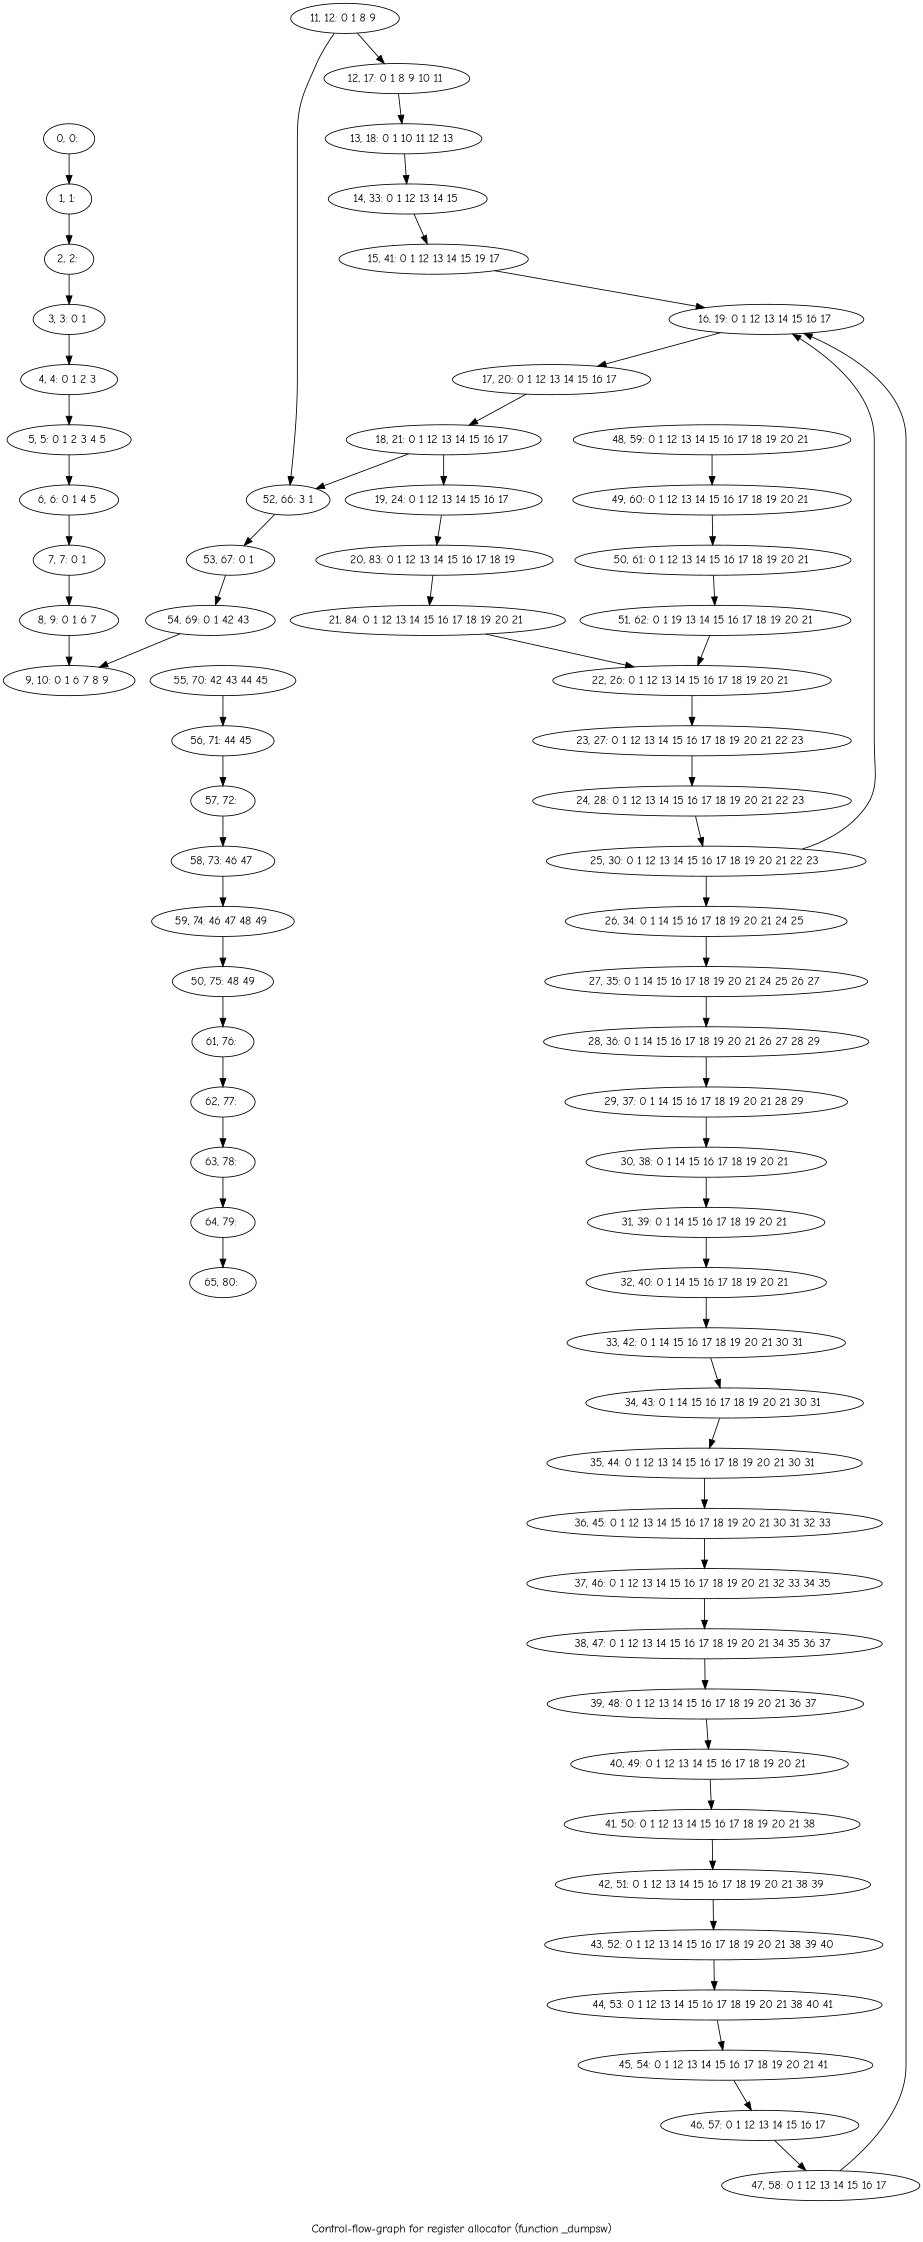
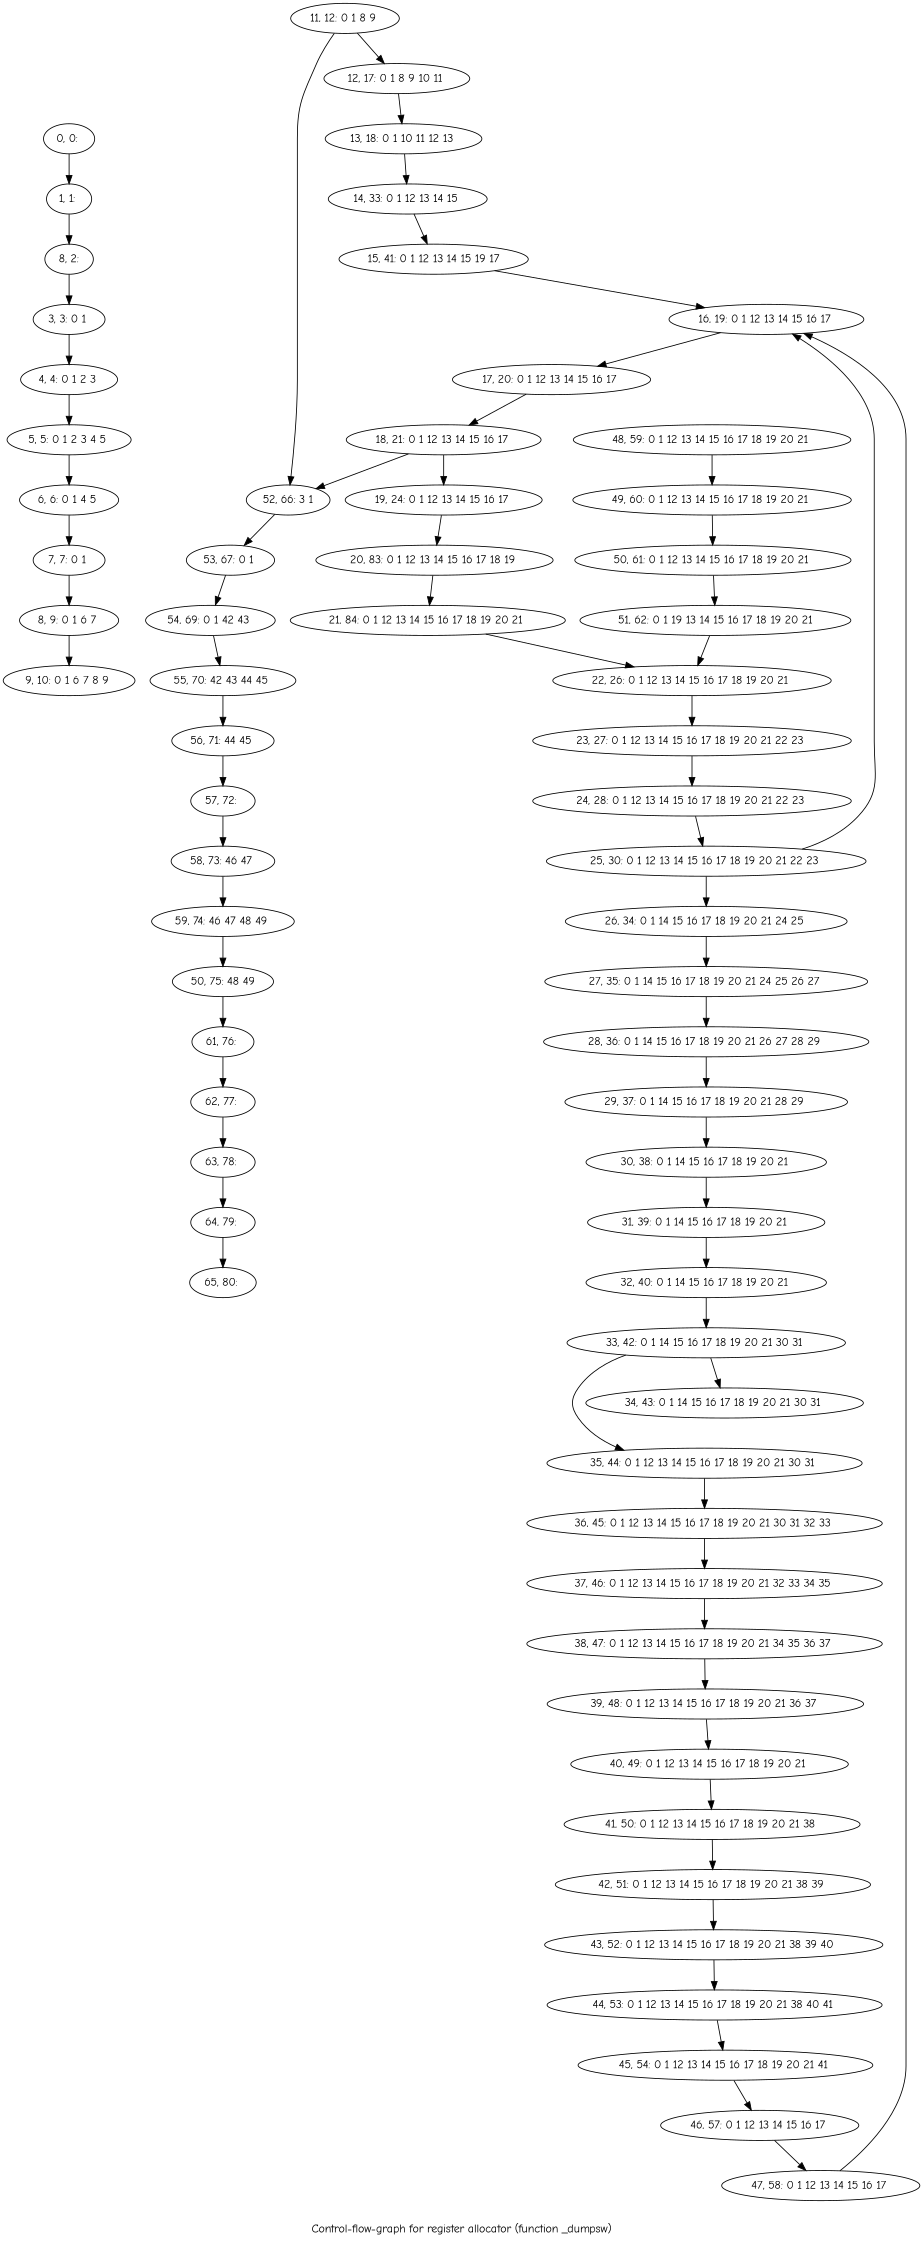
(69, 259) -> (69, 259)
(144, 649) -> (216, 646)
(716, 1429) -> (573, 1398)
